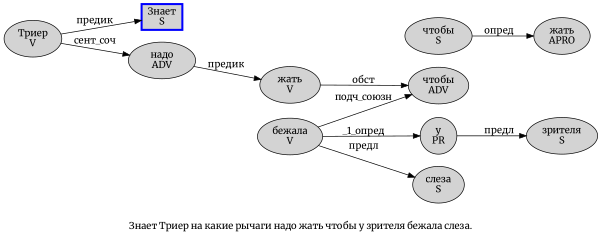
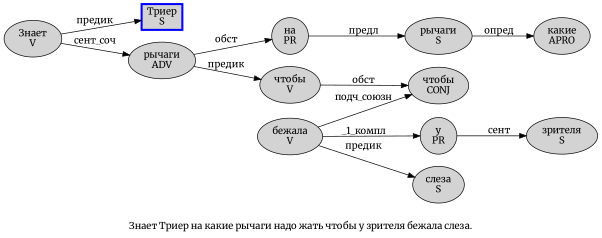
(162, 17) -> (162, 17)
none -> (290, 36)
(439, 36) -> (439, 36)
(562, 36) -> (562, 36)
(33, 39) -> (33, 39)
(162, 60) -> (162, 60)
(290, 85) -> (290, 85)
(439, 86) -> (439, 86)
(364, 131) -> (364, 131)
(499, 131) -> (499, 131)
(364, 146) -> (364, 146)
